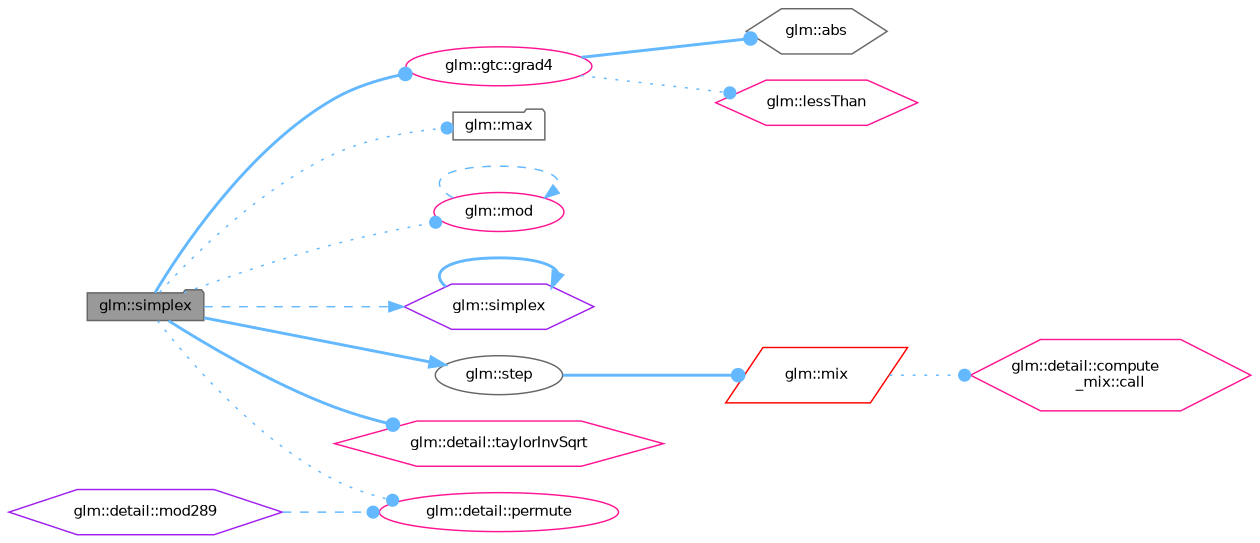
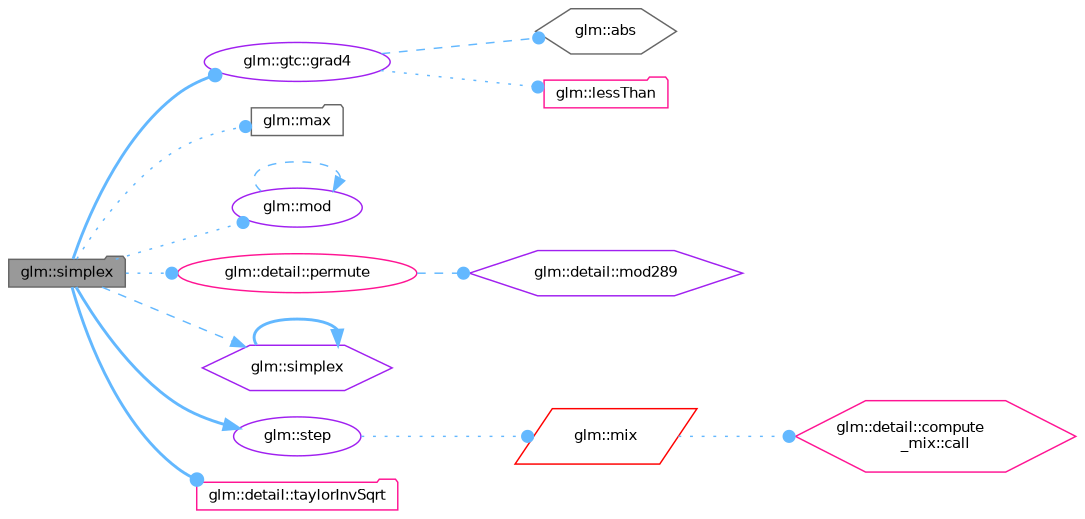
(663, 48) -> (457, 46)
(499, 66) -> (297, 62)
(817, 103) -> (606, 94)
(499, 212) -> (297, 208)
(499, 375) -> (297, 436)
(648, 375) -> (441, 436)
(499, 444) -> (297, 496)
(325, 512) -> (437, 273)
